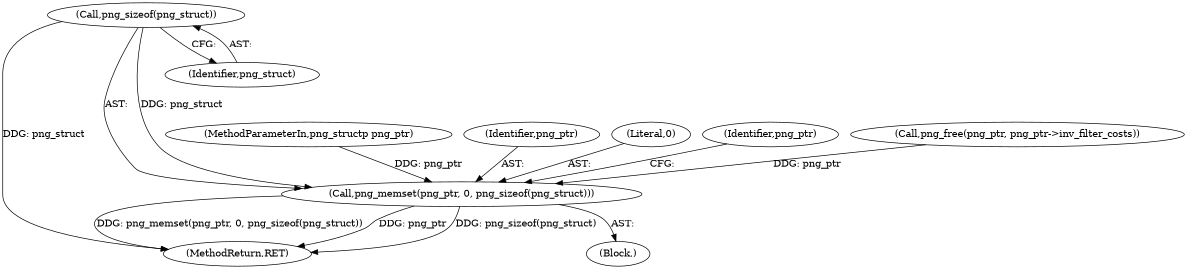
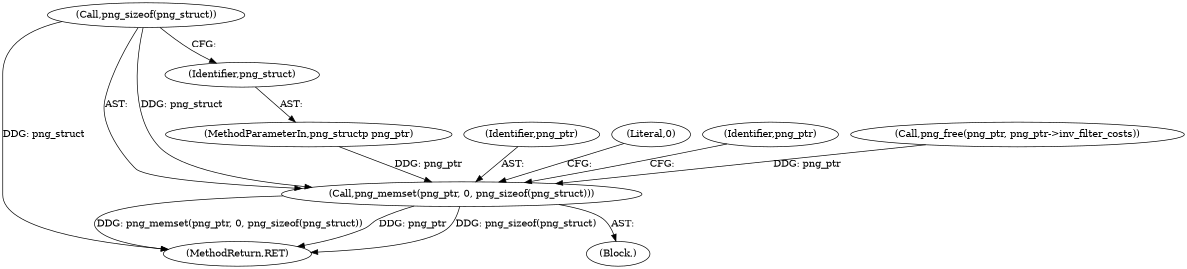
(222, 42) -> (273, 102)
(581, 164) -> (581, 164)
